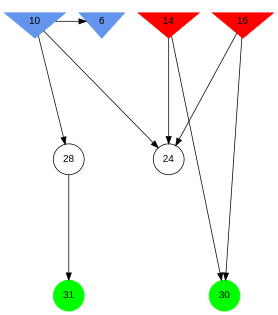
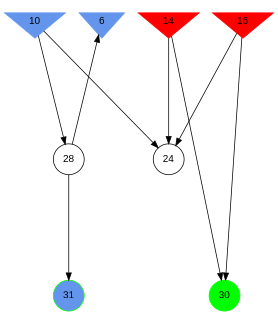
(67, 21) -> (85, 93)
(69, 296) -> (69, 296)
